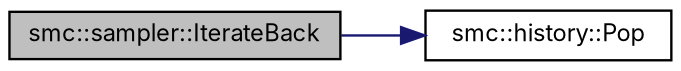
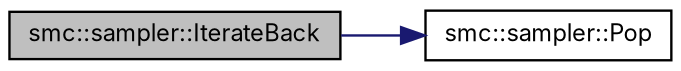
(548, 35) -> (548, 35)
